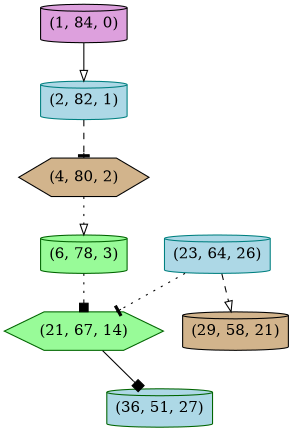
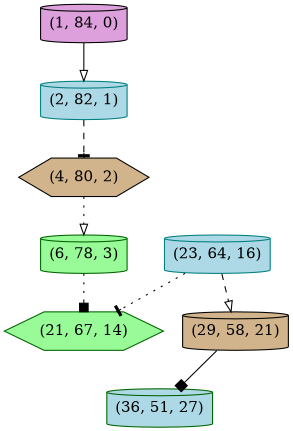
(217, 254) -> (217, 254)
(118, 366) -> (201, 366)
